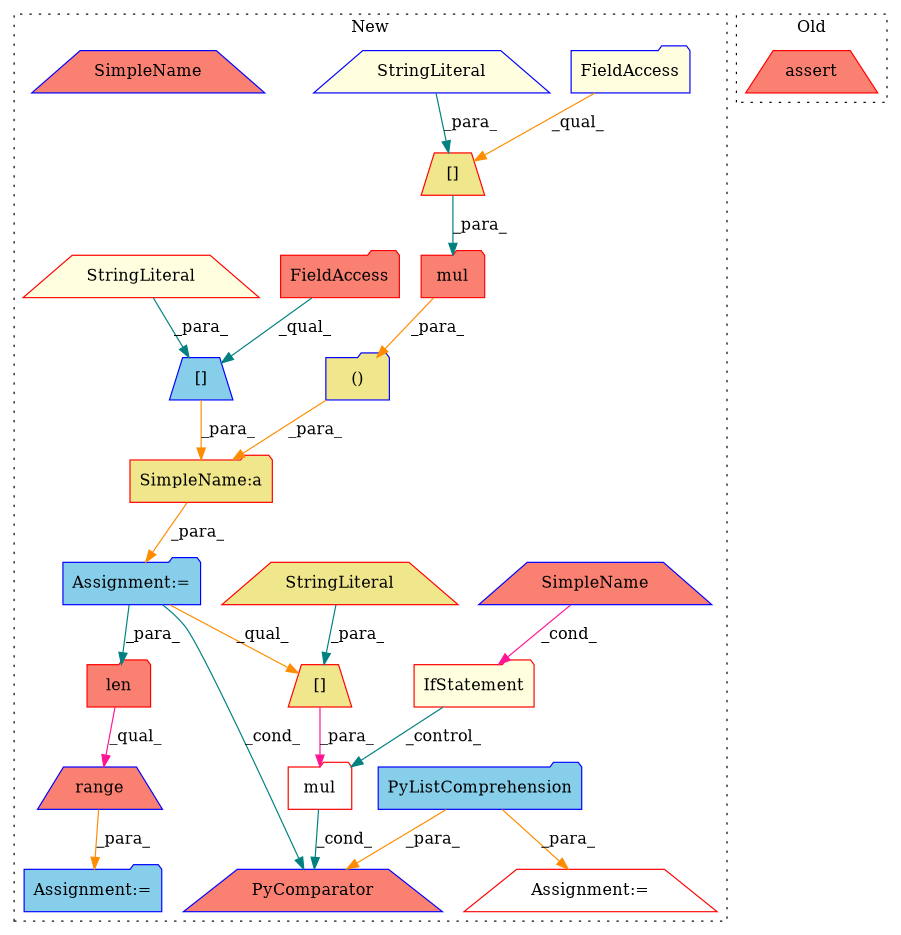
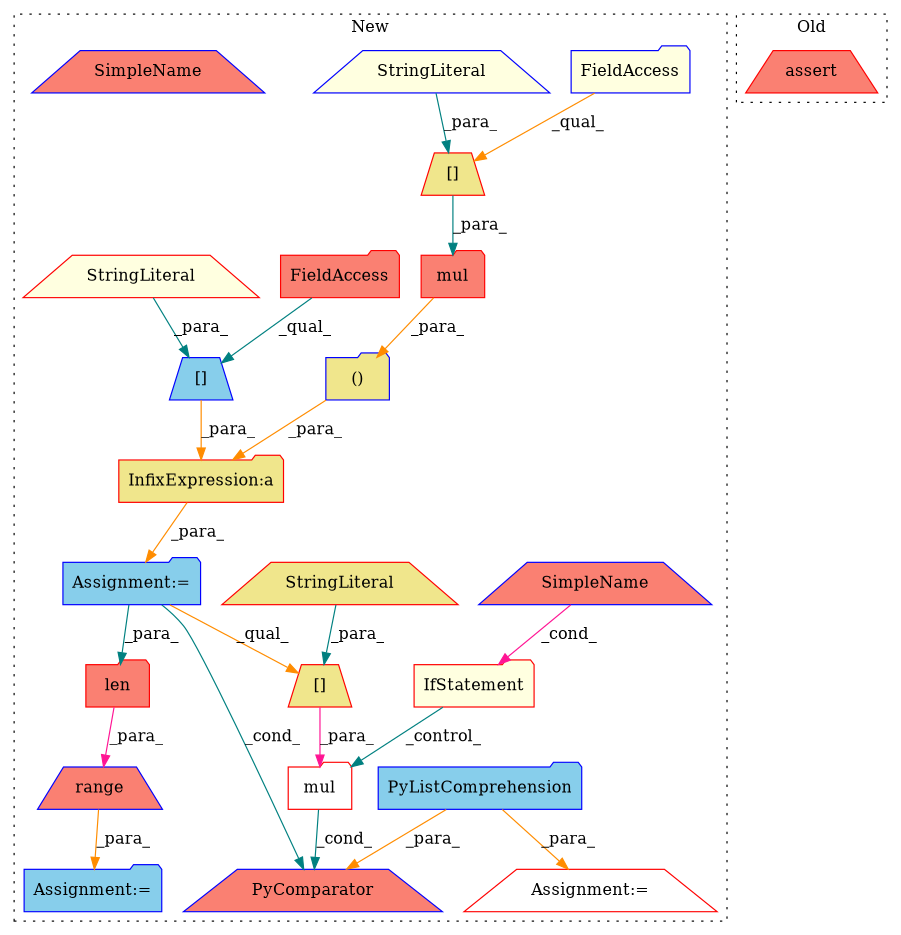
(201, 481) -> (201, 481)
(136, 737) -> (136, 737)
